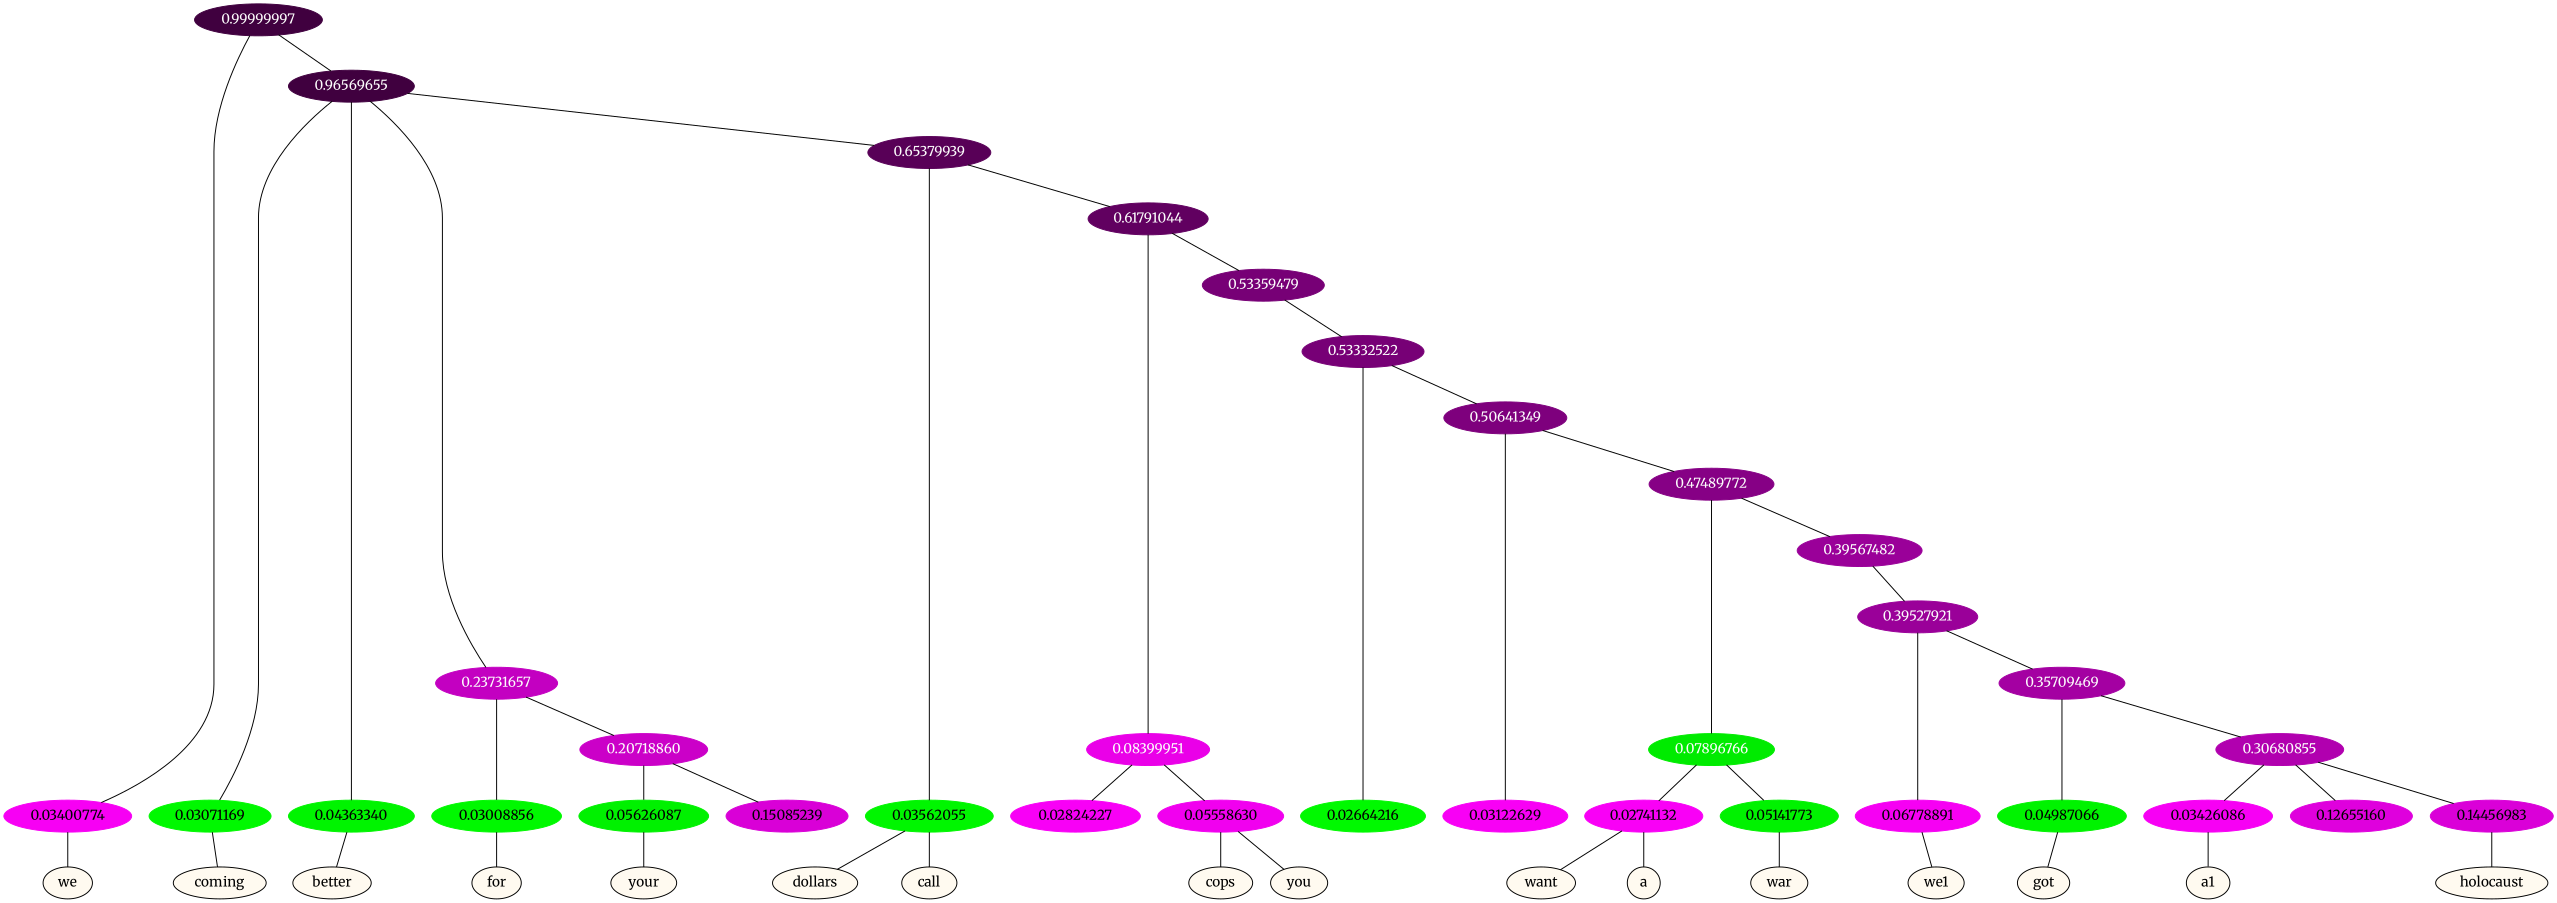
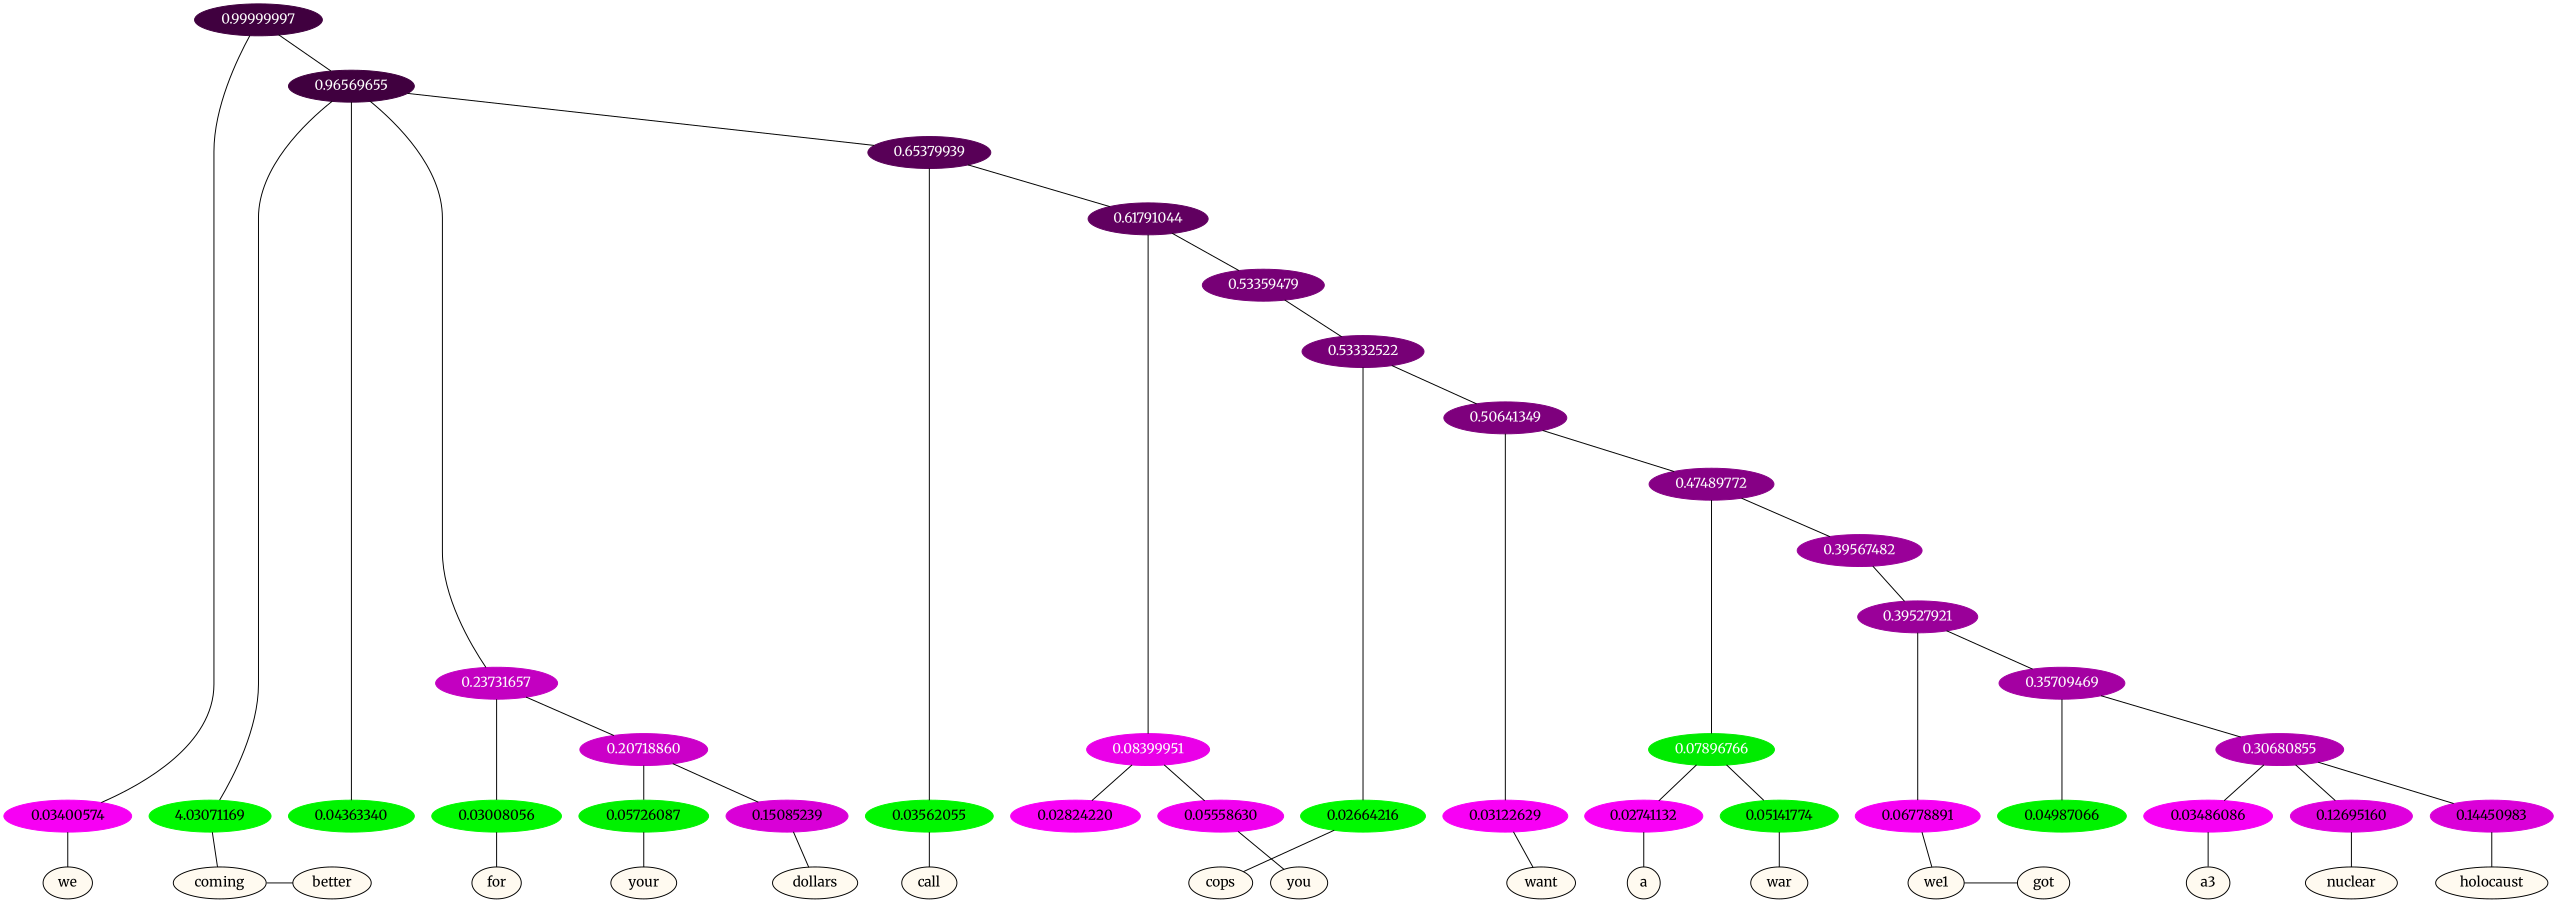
(68, 816) -> (68, 816)
(210, 816) -> (210, 816)
(497, 816) -> (497, 816)
(644, 816) -> (644, 816)
(1076, 816) -> (1076, 816)
(1779, 816) -> (1779, 816)
(2208, 816) -> (2208, 816)
(2351, 816) -> (2351, 816)
(2492, 816) -> (2492, 816)
(342, 850) -> (280, 883)
(871, 850) -> (801, 850)
(1221, 850) -> (1289, 851)
(1591, 850) -> (1523, 850)
(2053, 850) -> (1991, 883)
(2208, 883) -> (2208, 883)
none -> (2351, 883)
